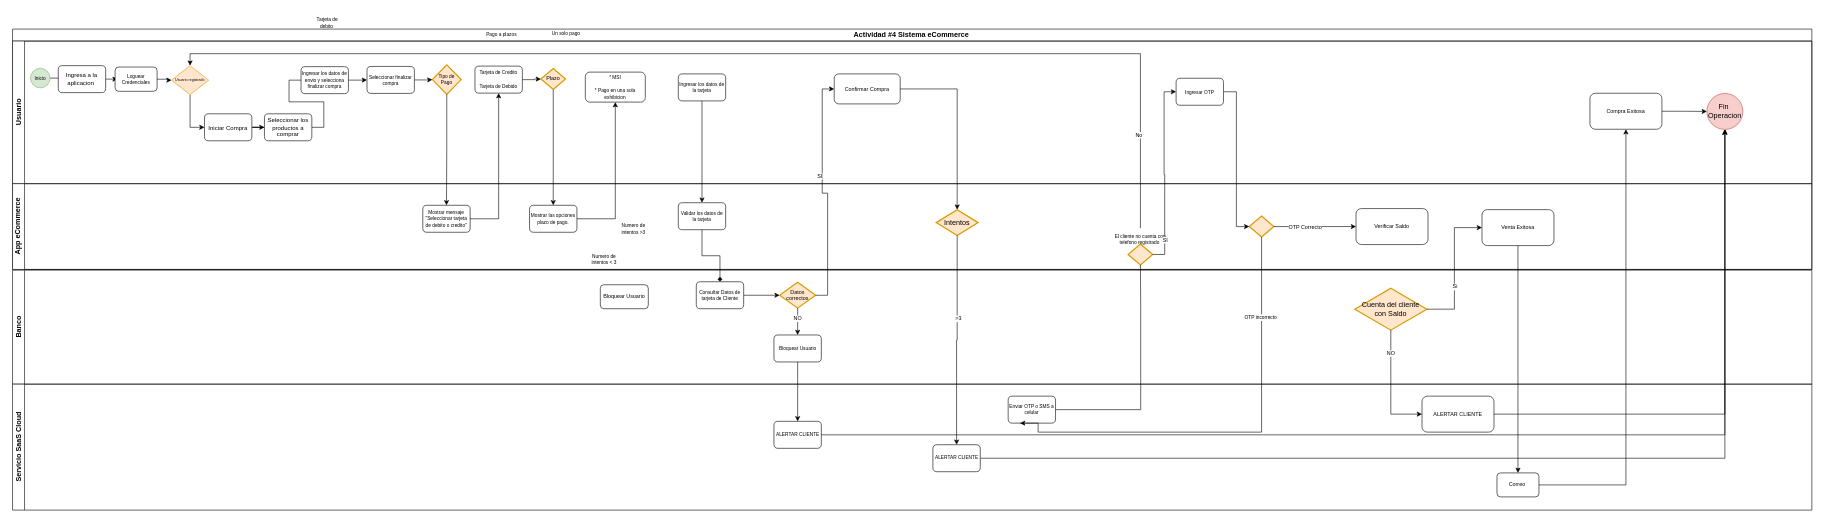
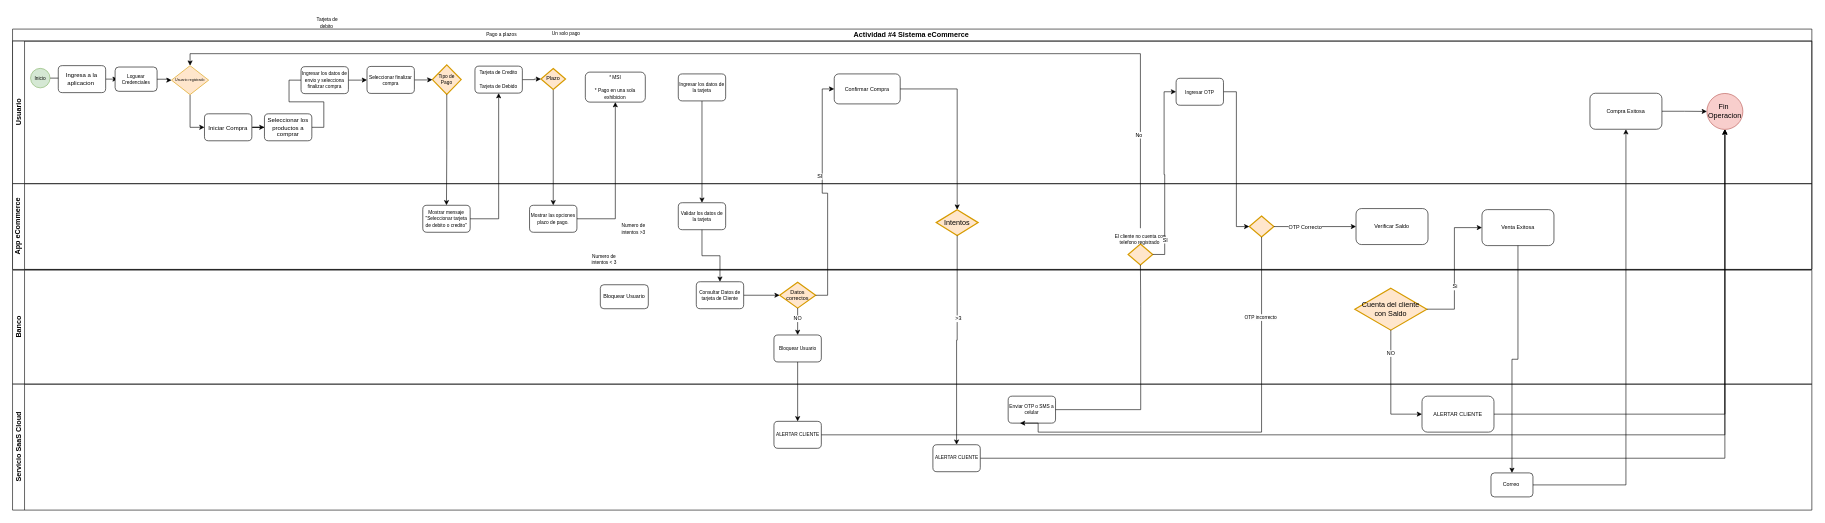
(720, 276) -> (720, 276)
(1518, 485) -> (1512, 485)
